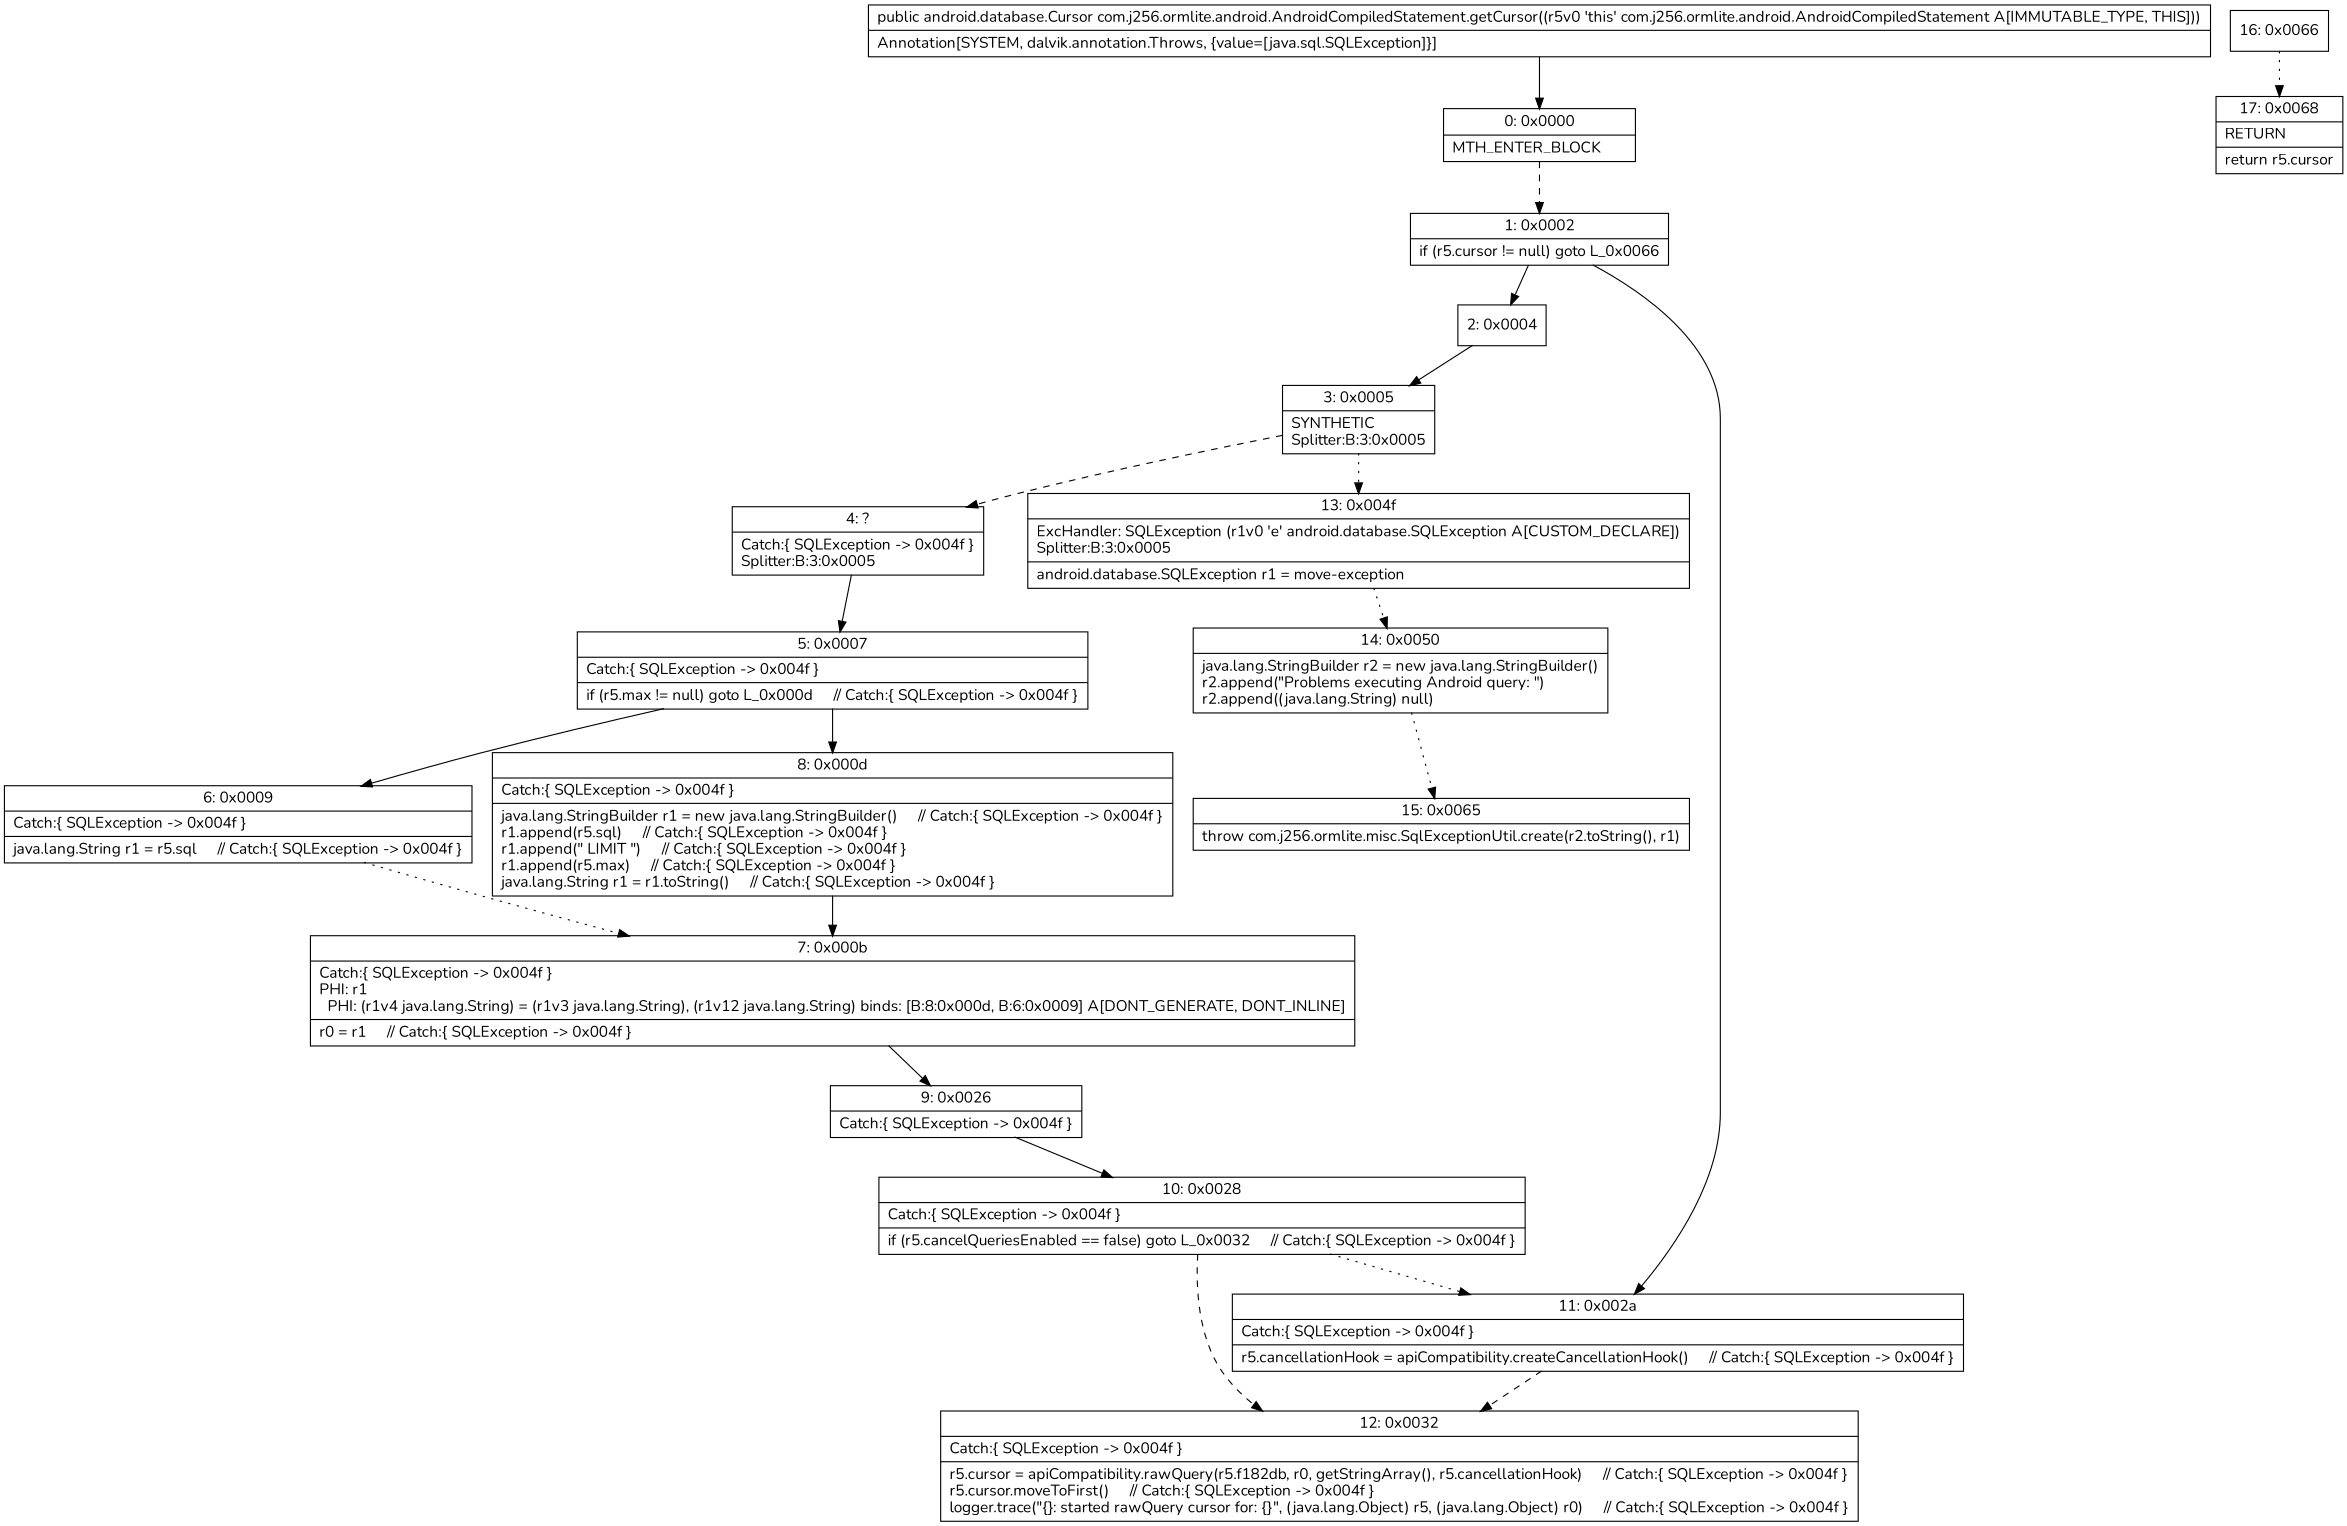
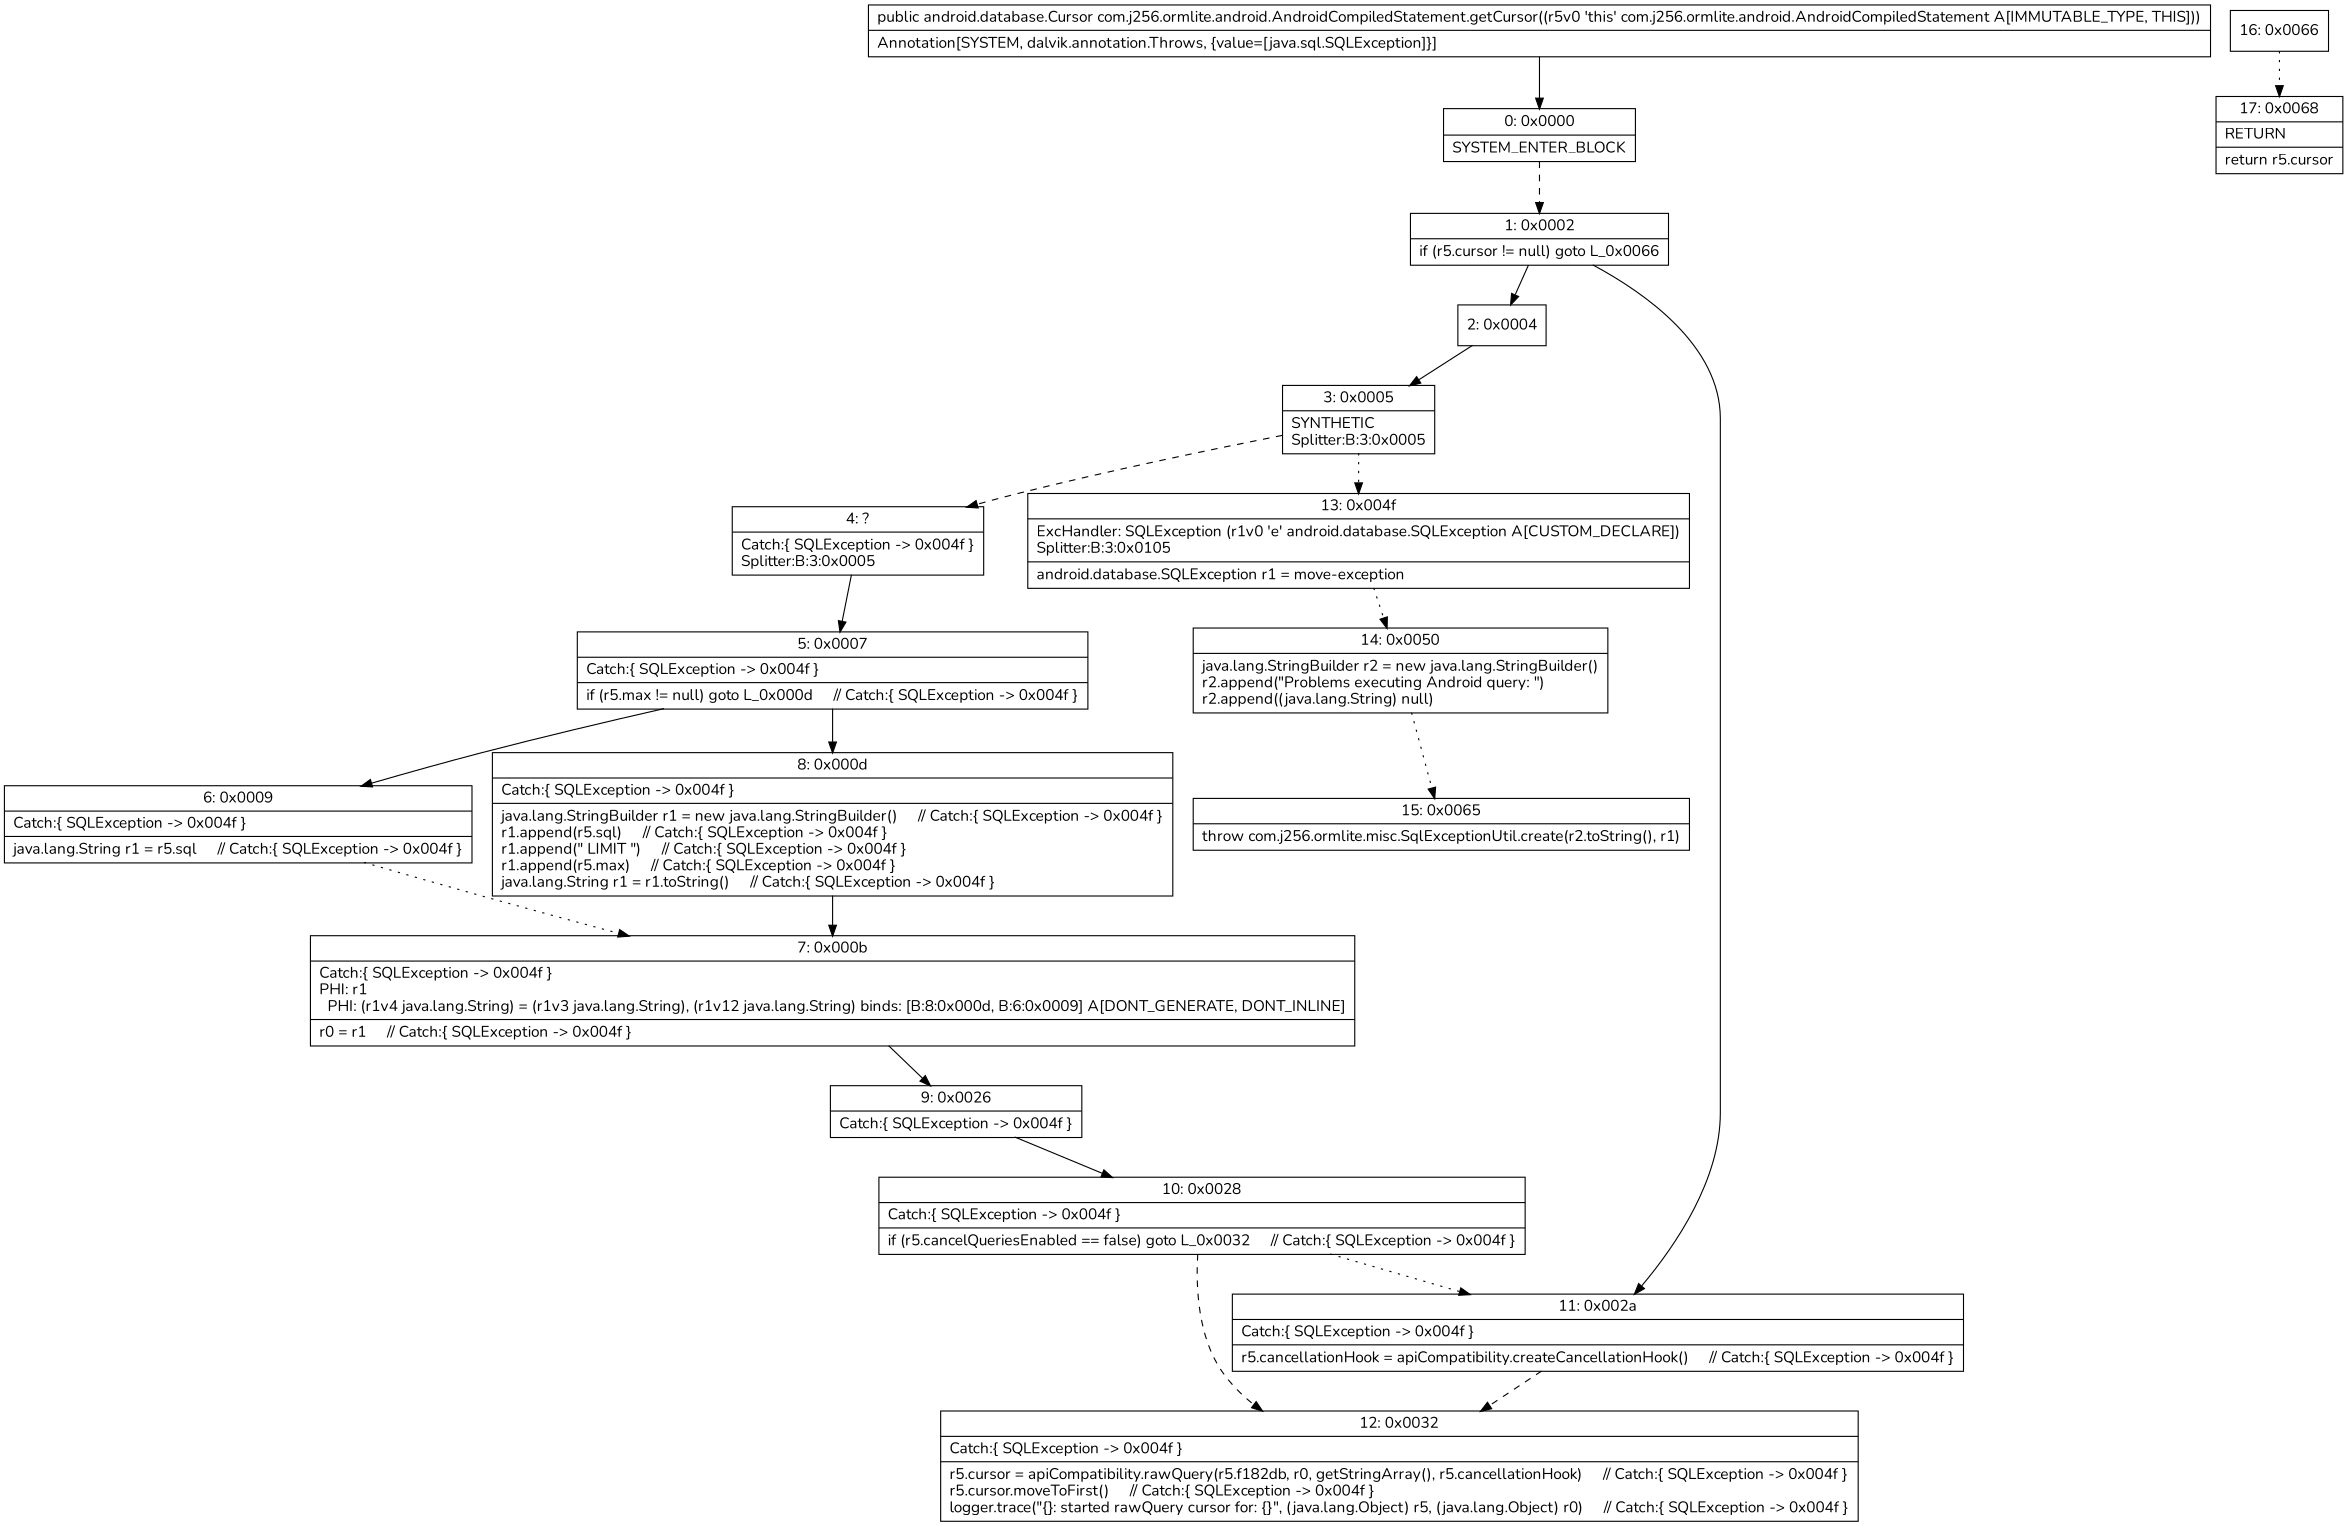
(1527, 148) -> (1539, 148)
(1104, 548) -> (1104, 548)
